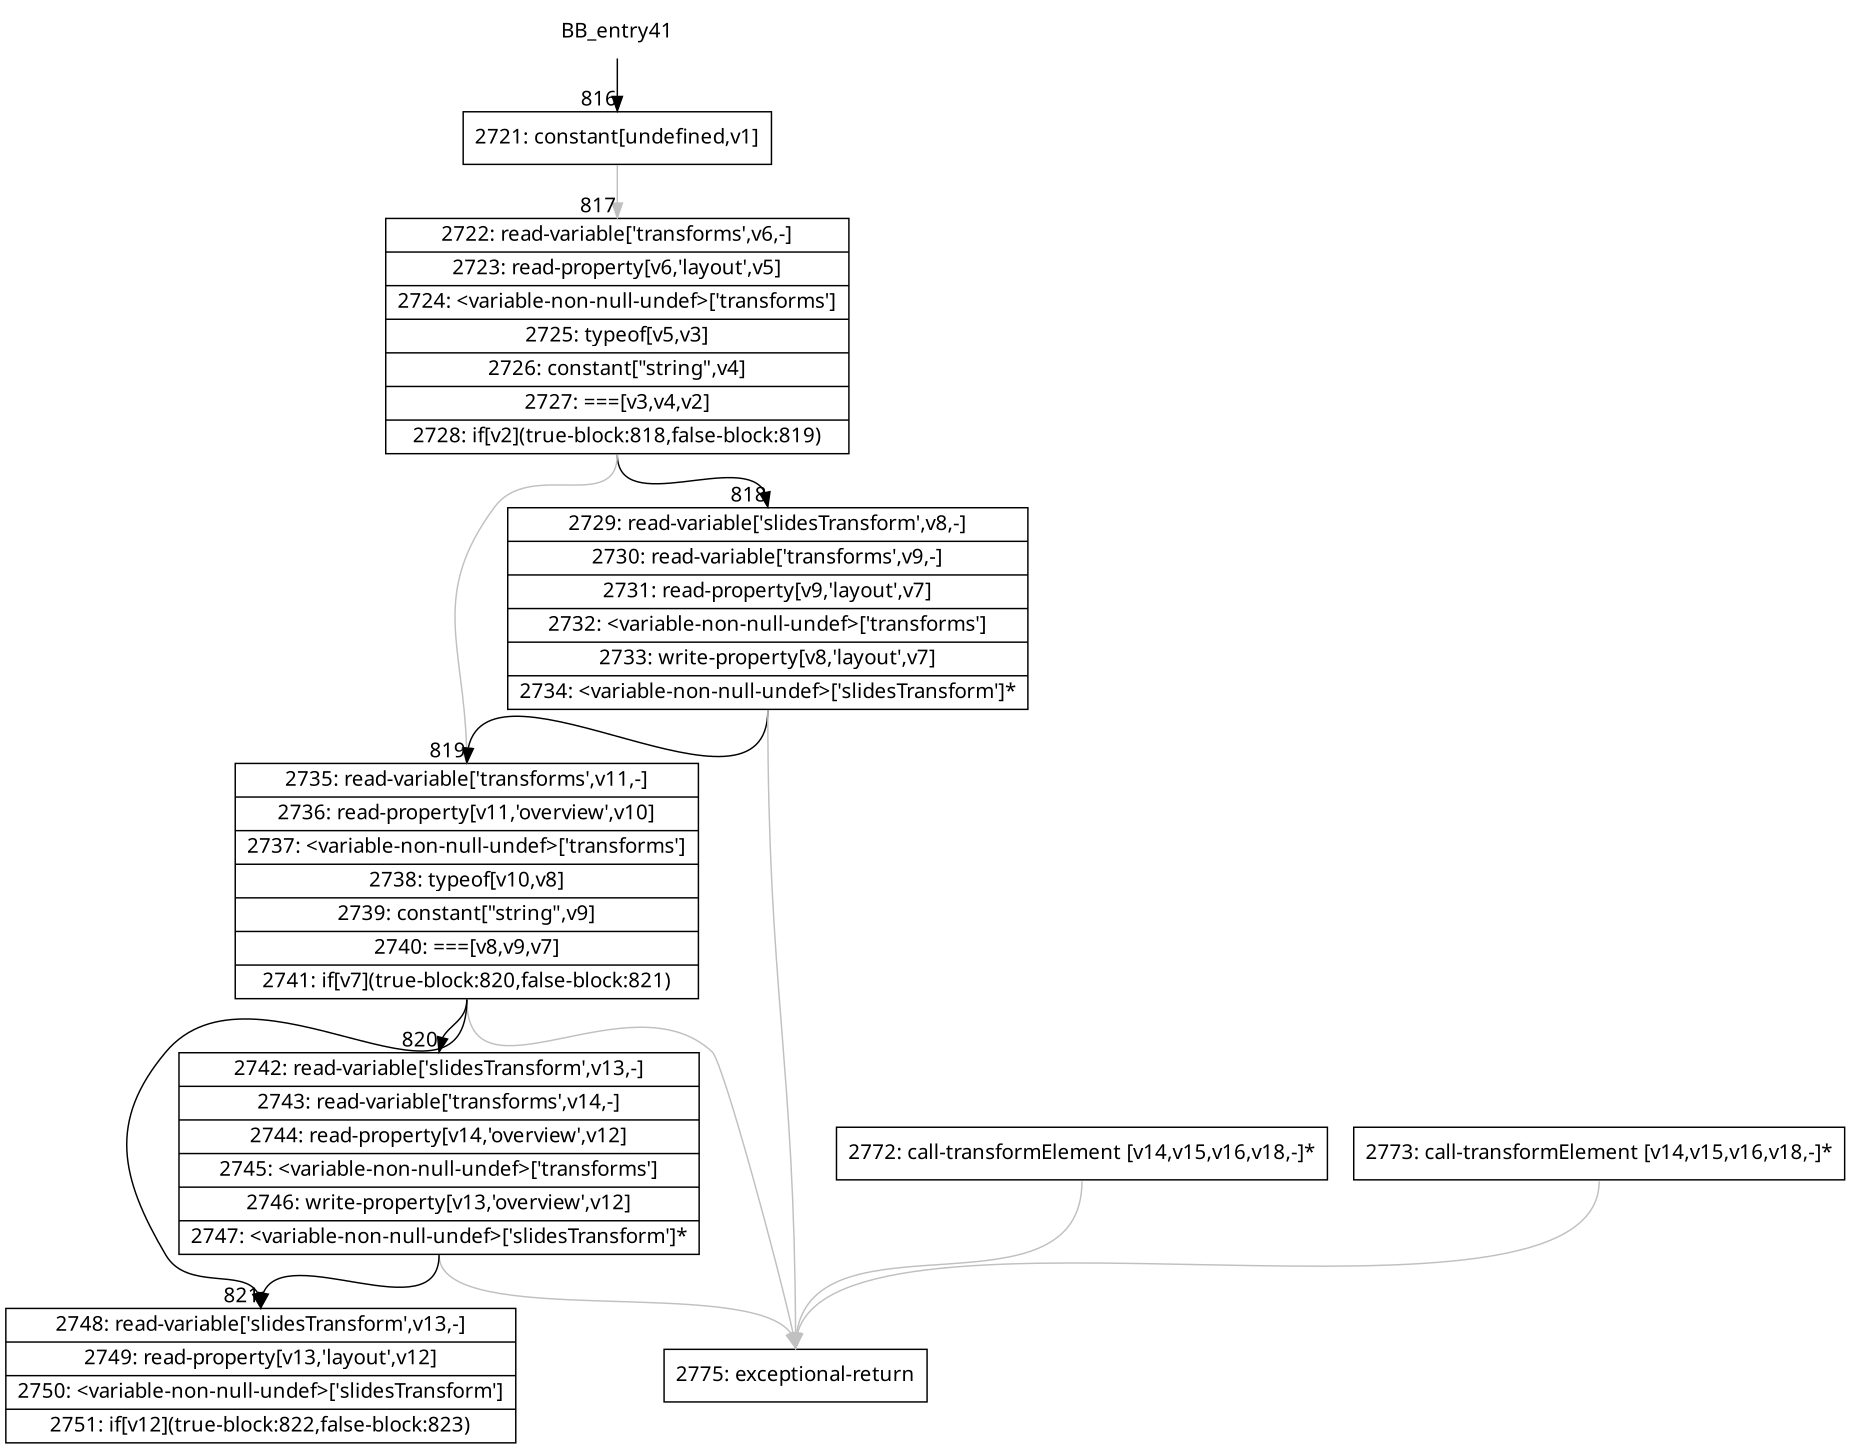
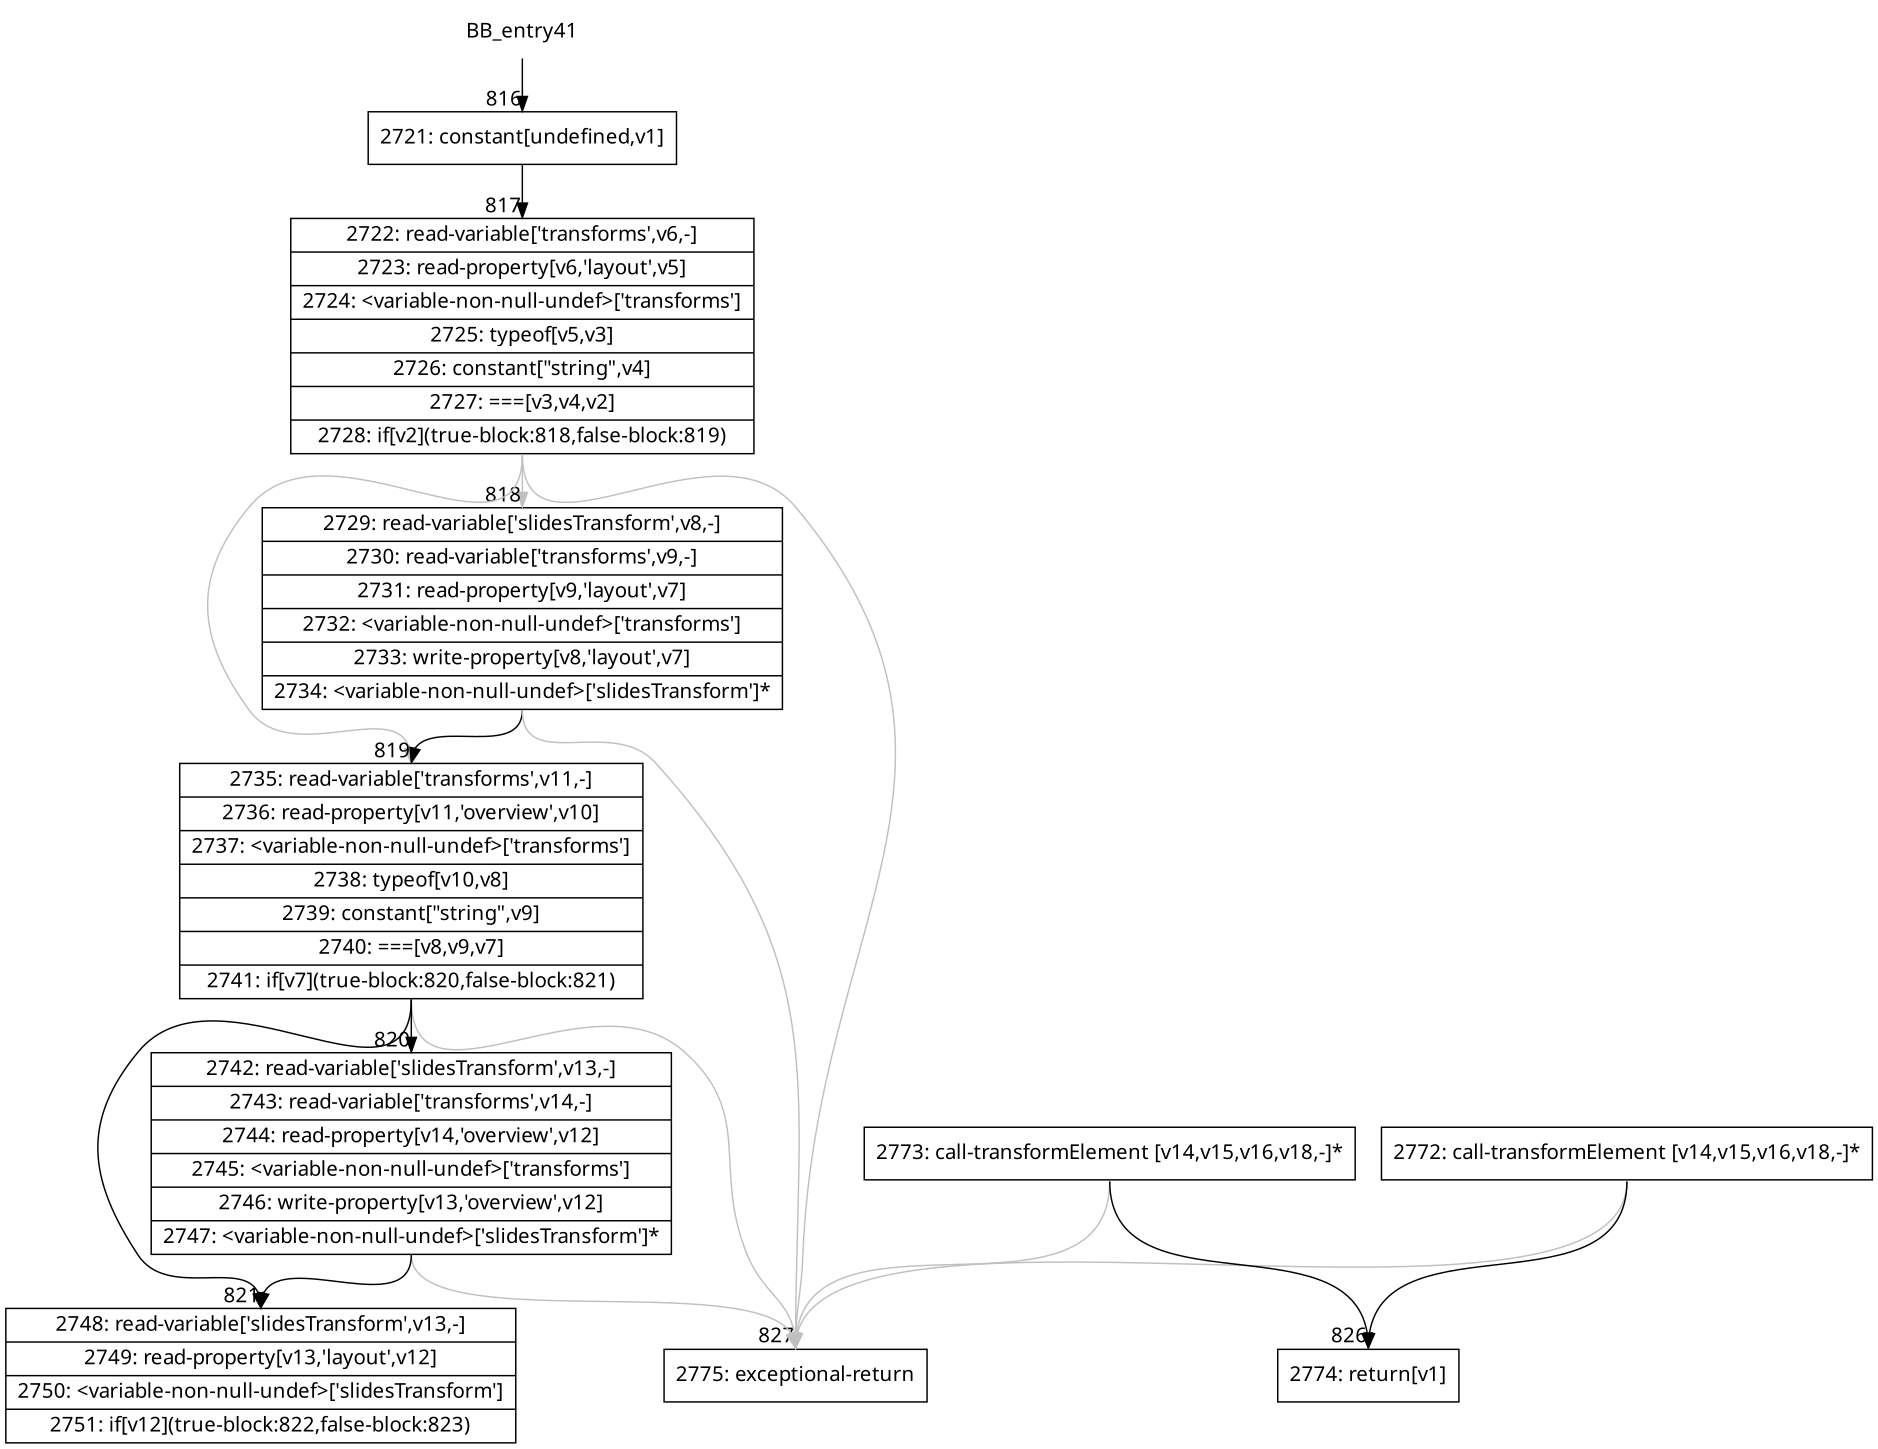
(617, 184) -> (522, 184)
(685, 482) -> (522, 473)
none -> (894, 756)
none -> (1368, 1376)
